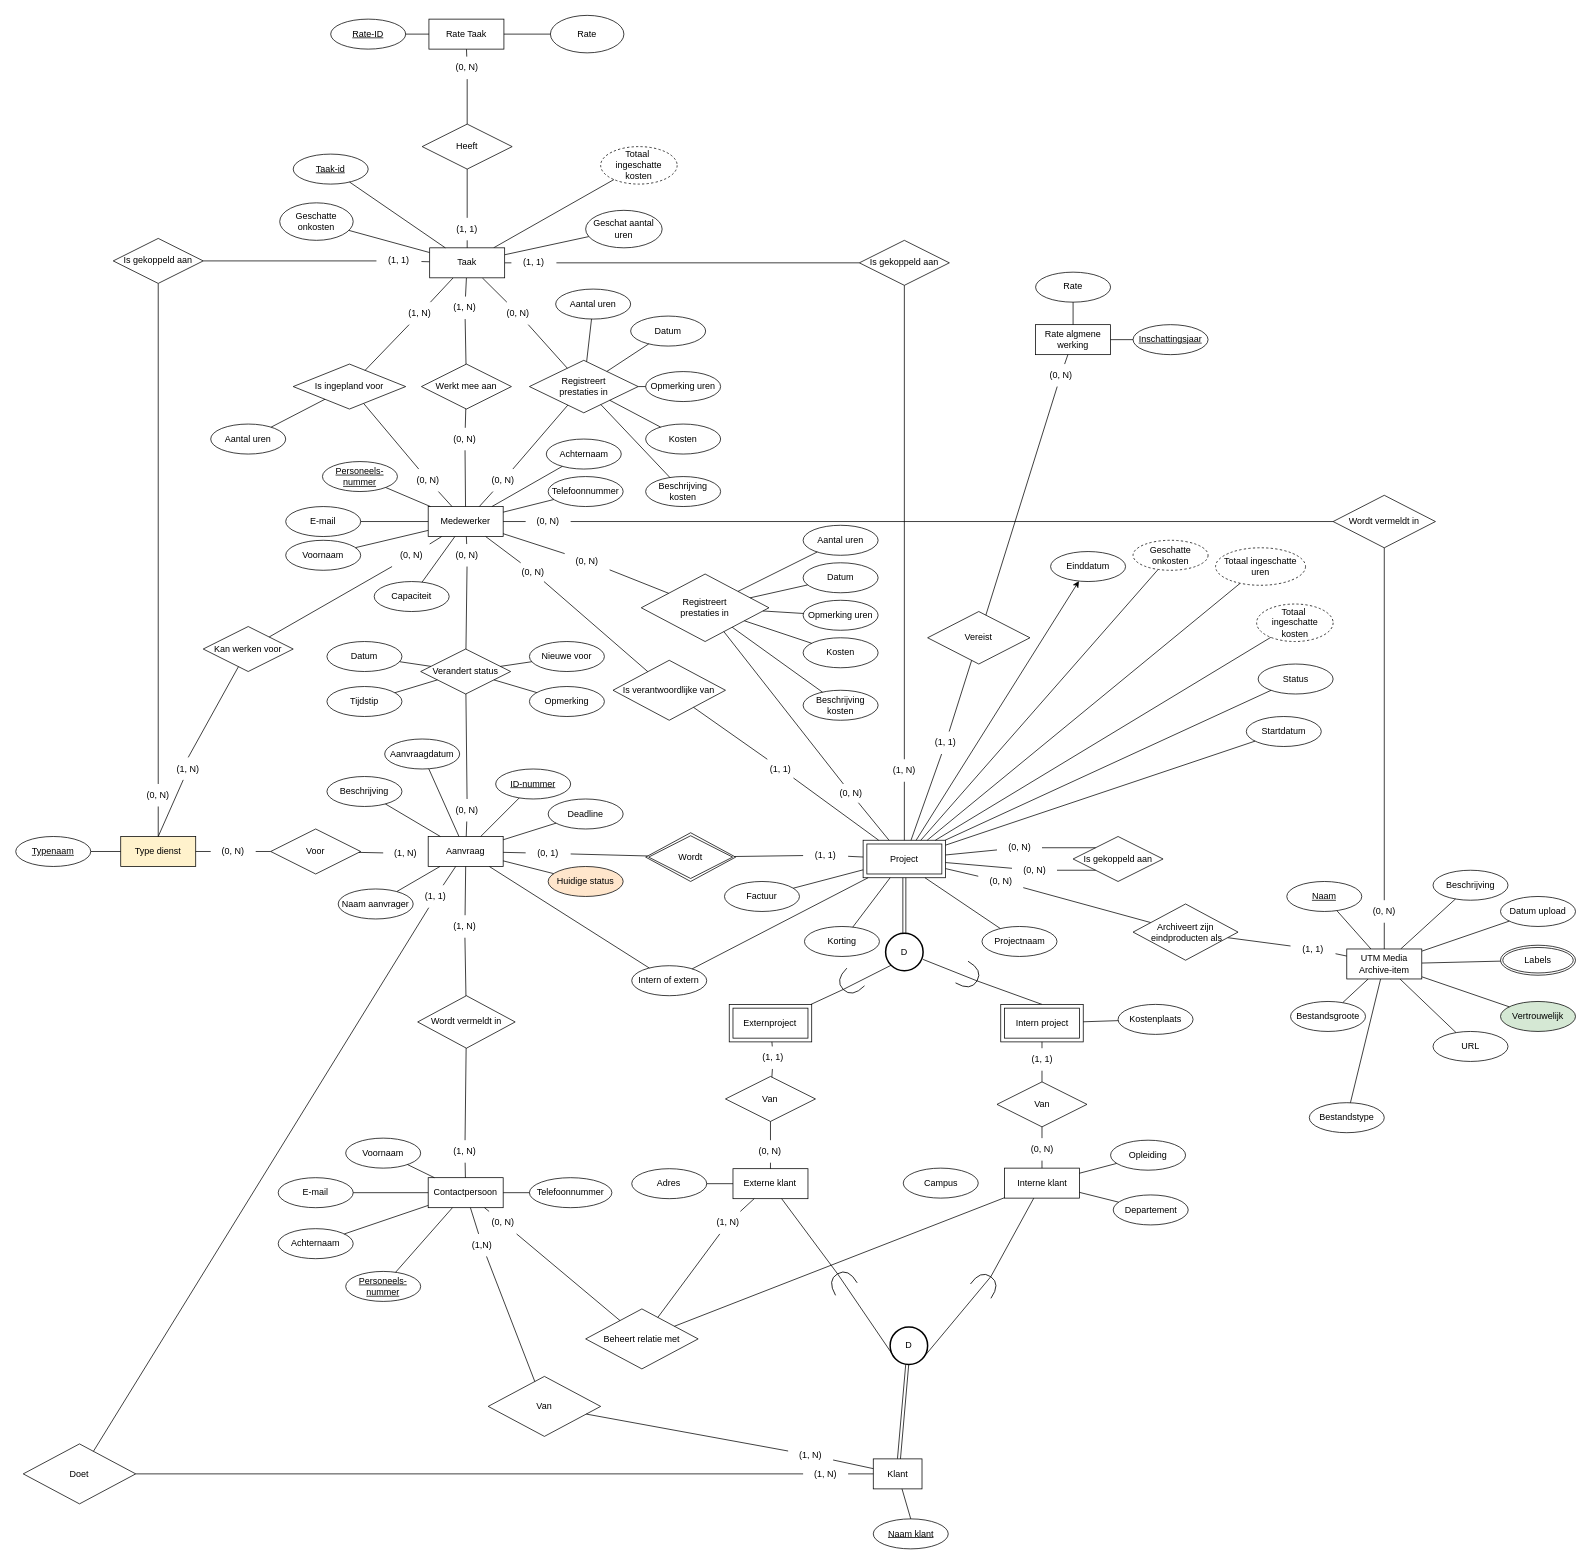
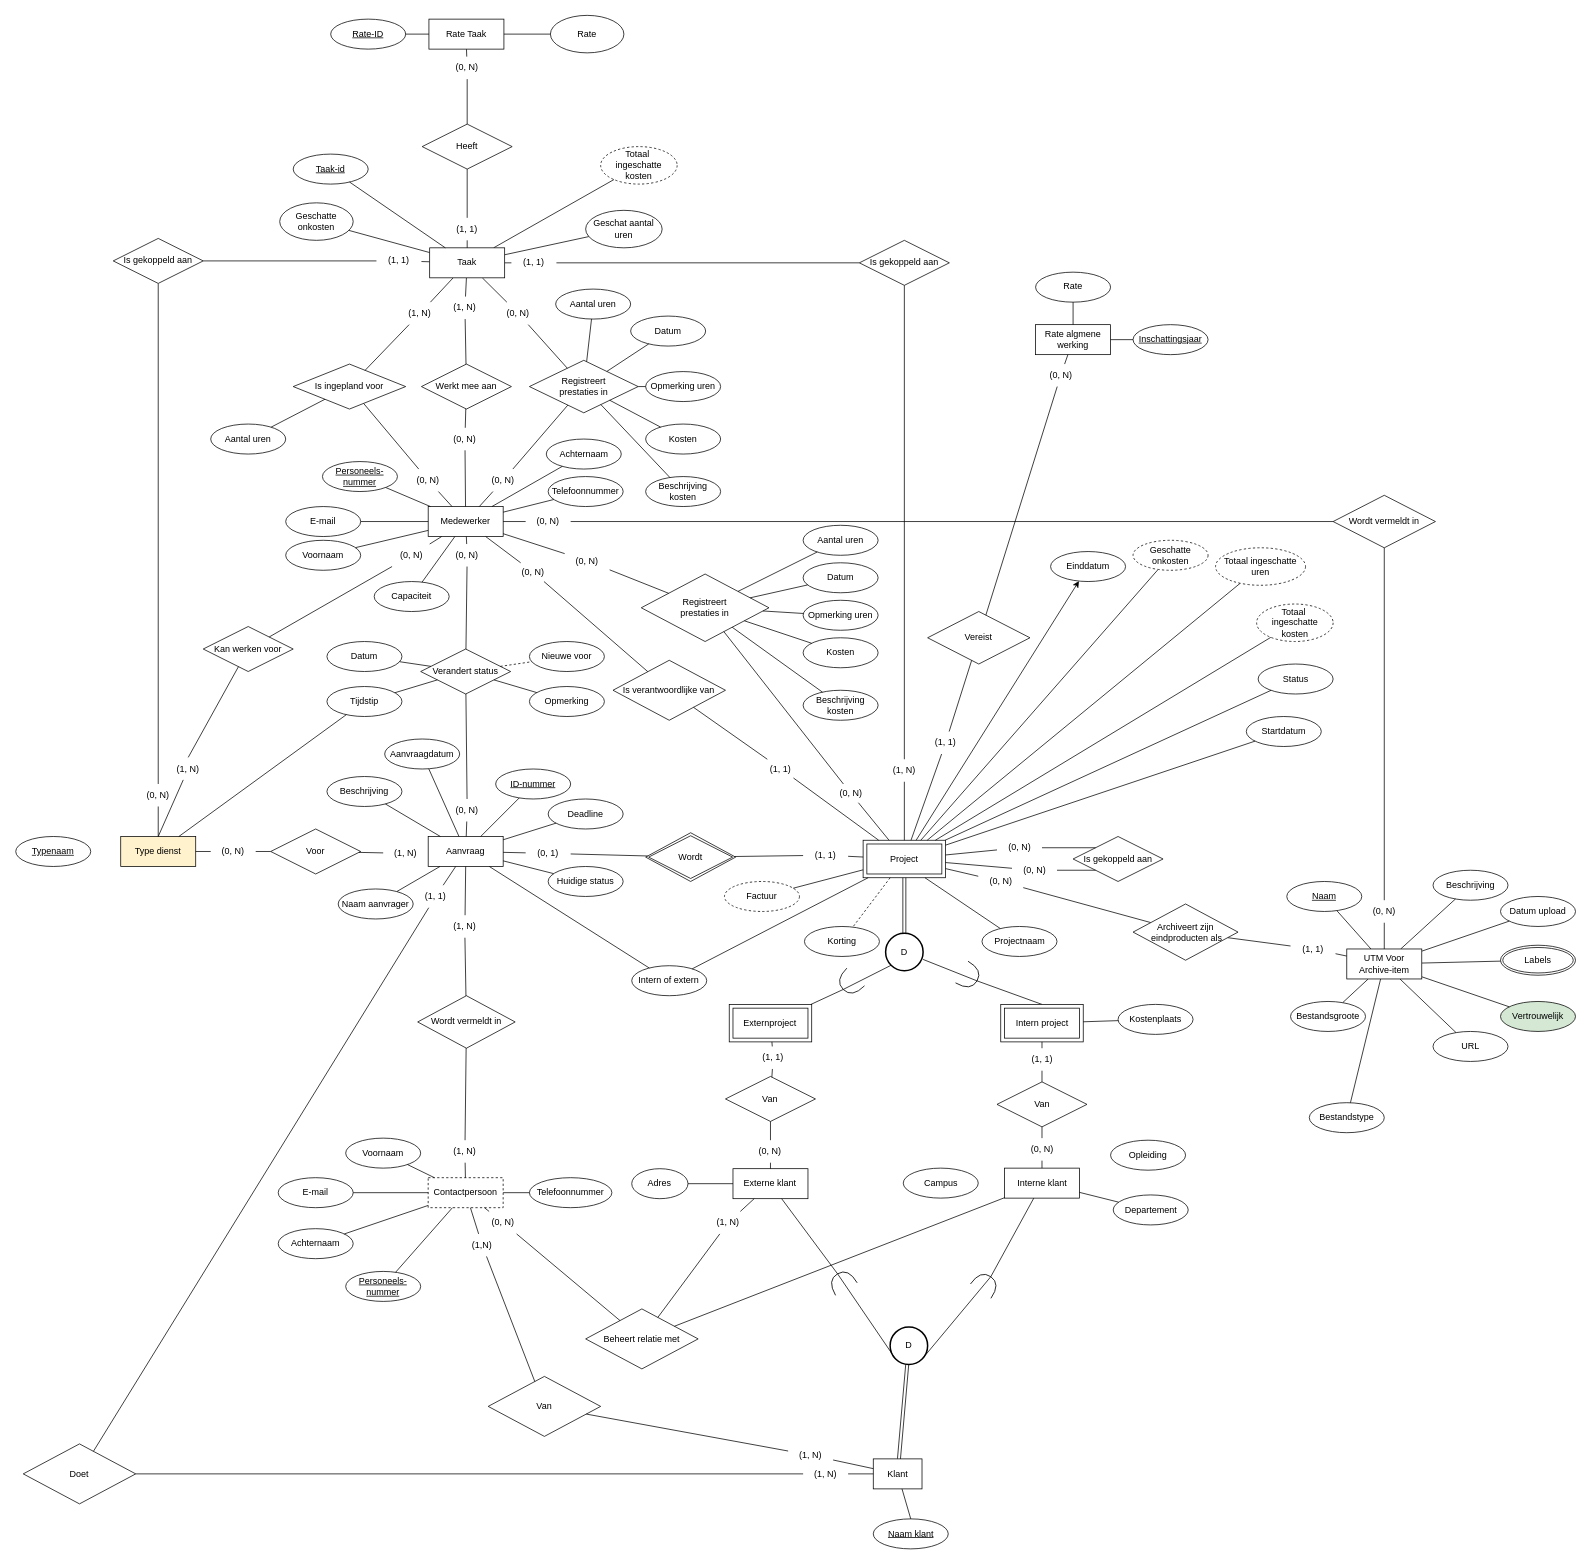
(516, 664) -> (516, 664)
(105, 852) -> (262, 776)
(585, 882) -> (585, 882)
(762, 897) -> (762, 897)
(872, 902) -> (872, 902)
(1384, 964) -> (1384, 964)
(1098, 1169) -> none
(669, 1184) -> (660, 1184)
(465, 1193) -> (465, 1193)
